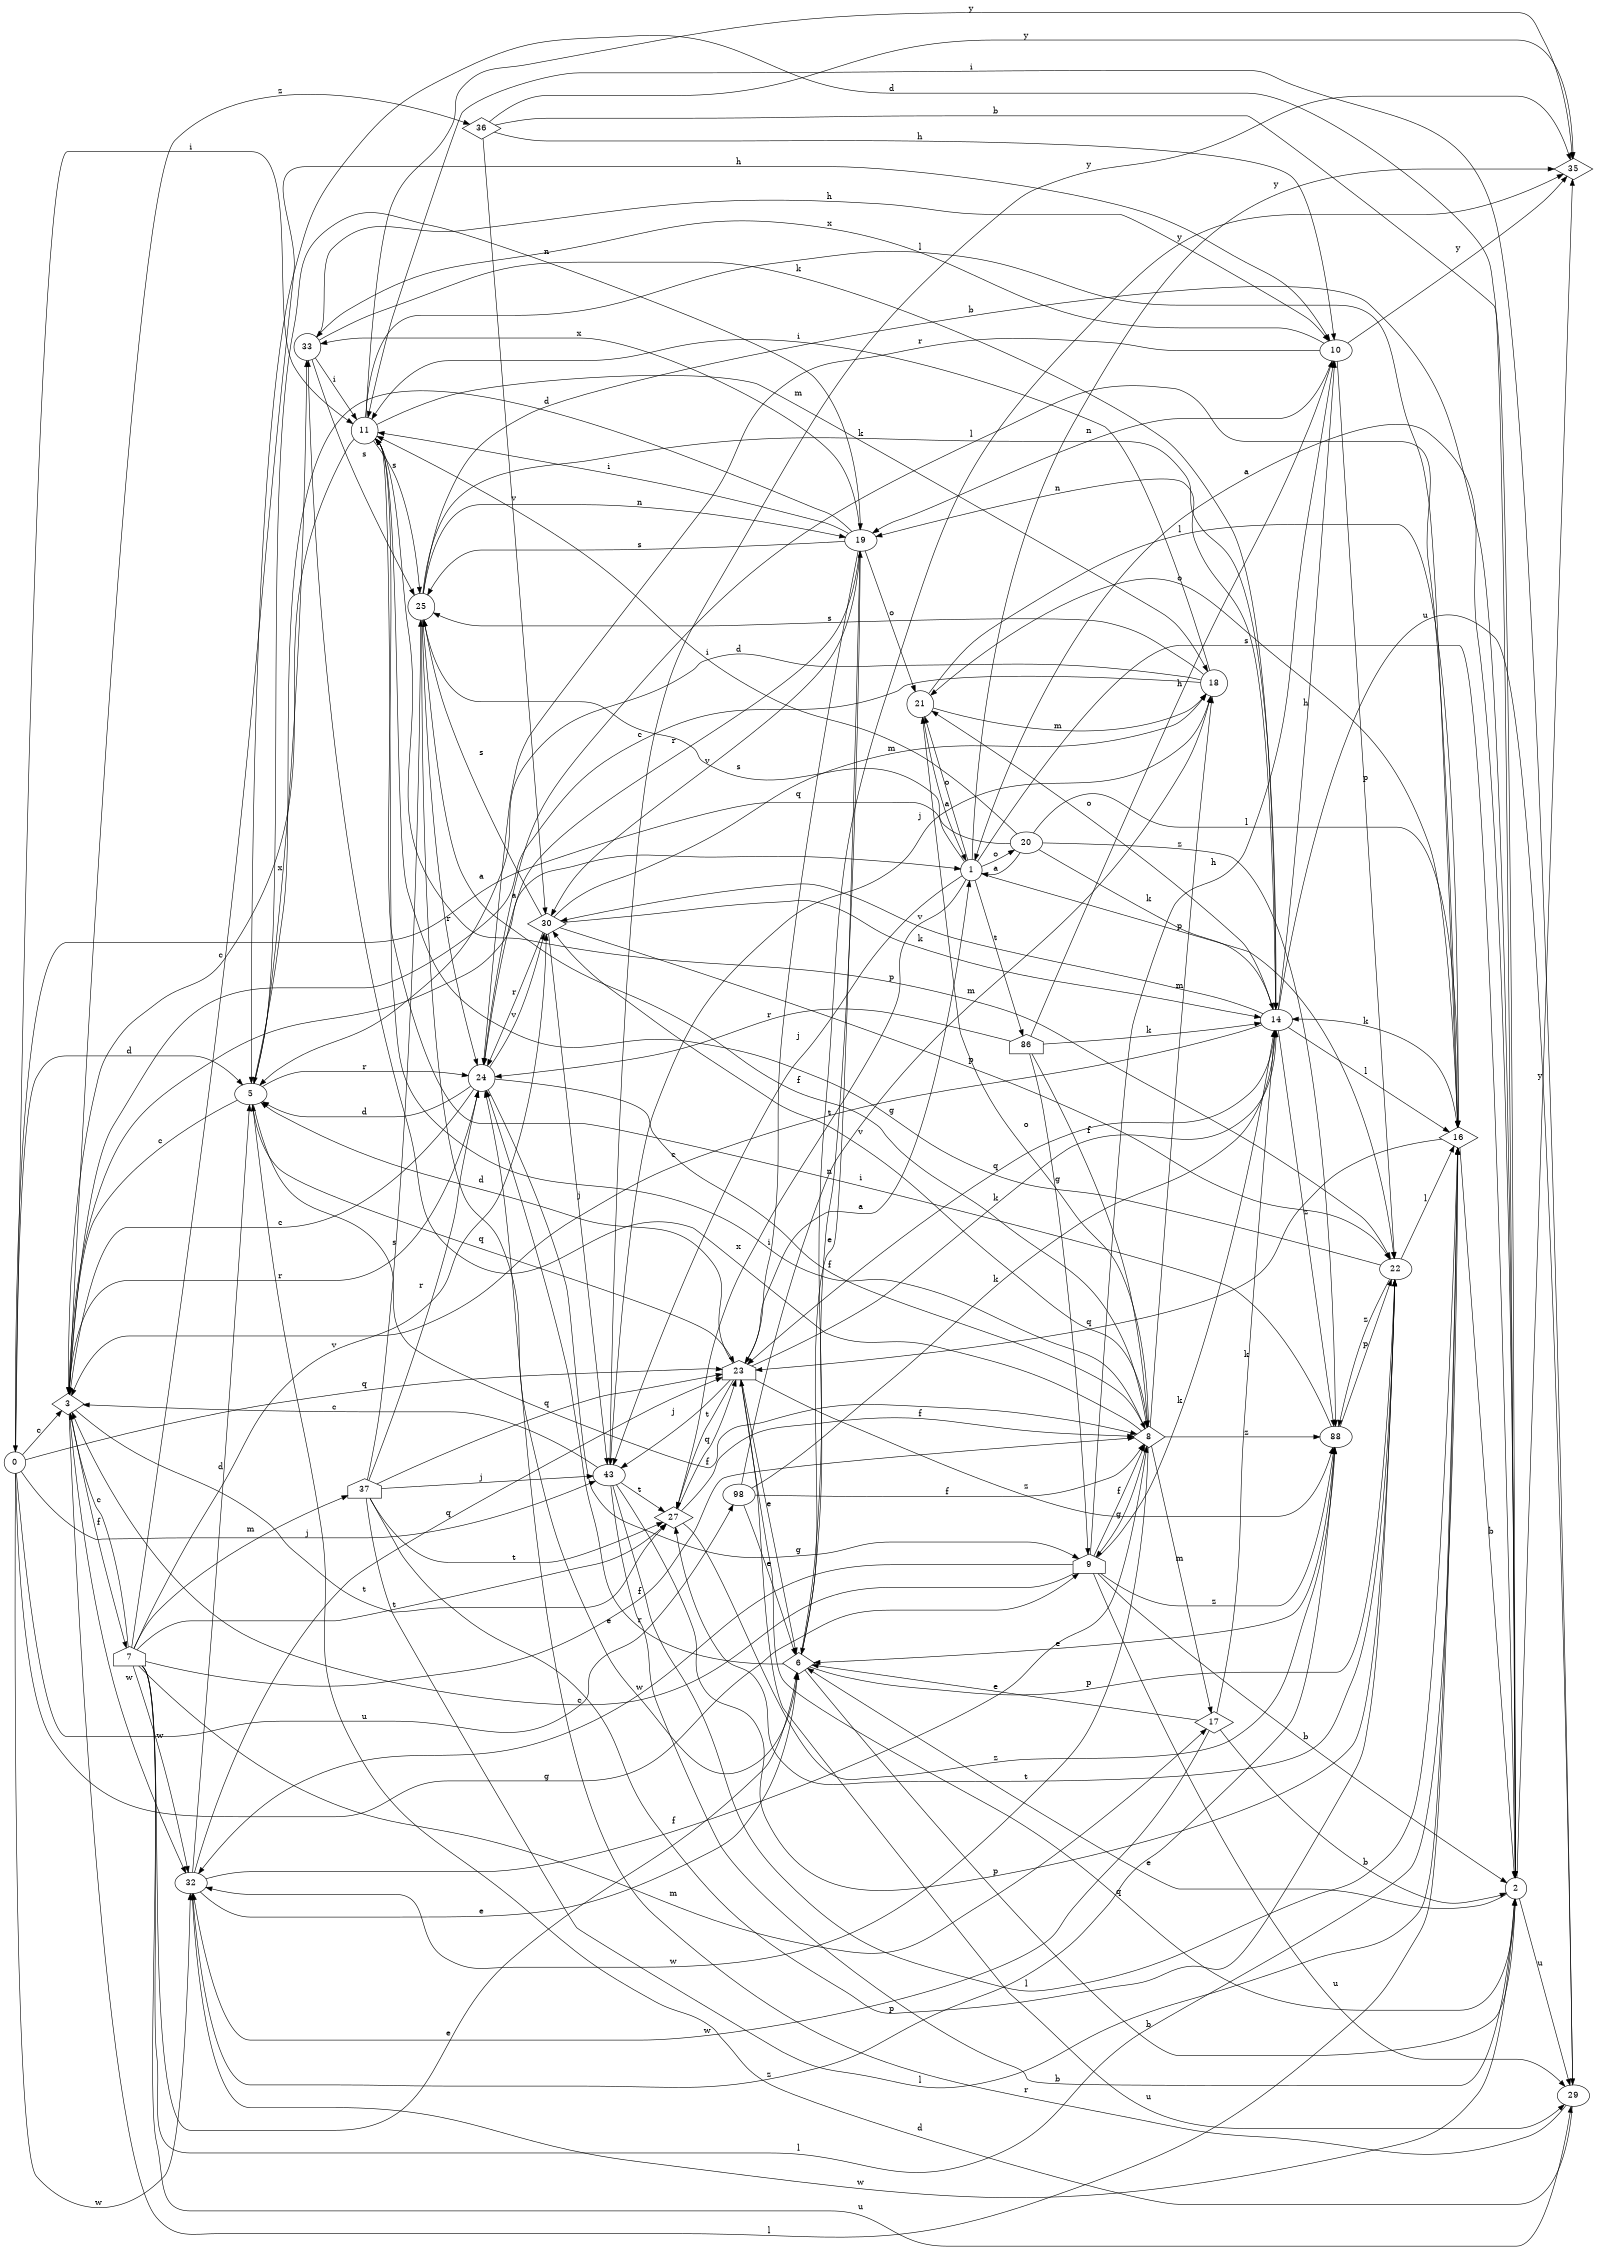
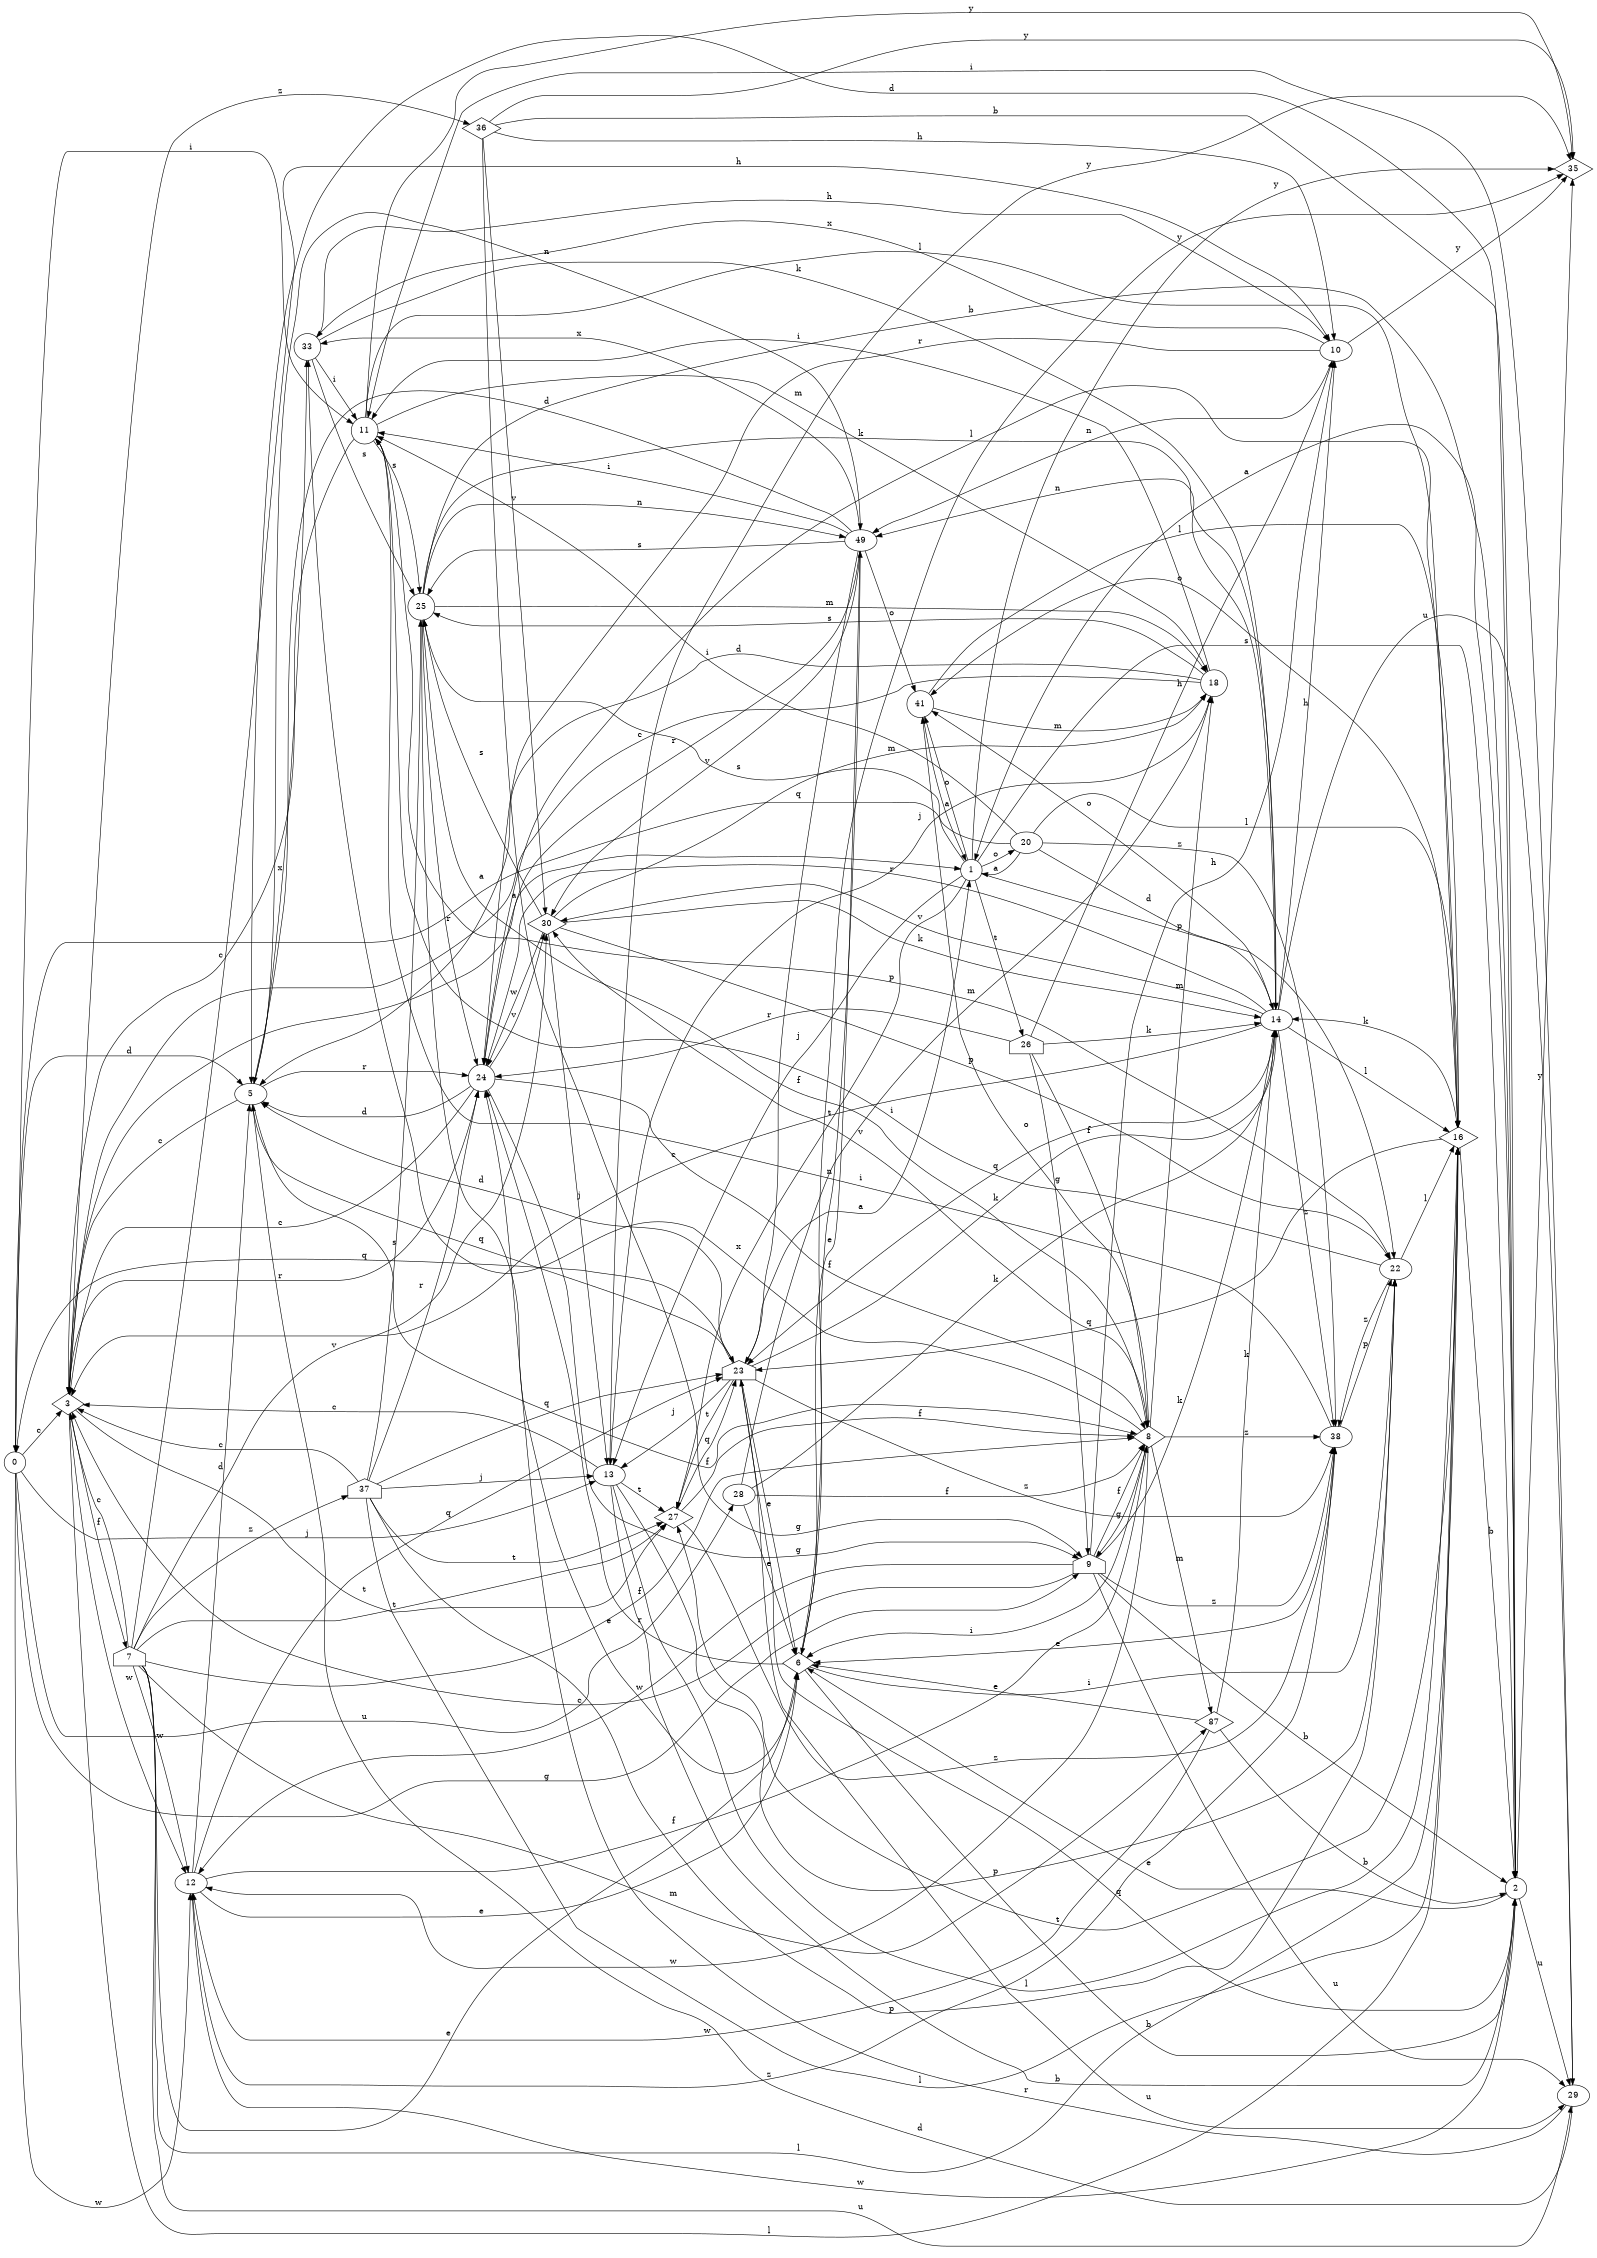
(861, 540) -> (861, 540)
none -> (828, 607)
(920, 704) -> (920, 704)
(1366, 807) -> none
none -> (826, 867)
(1149, 899) -> (1149, 899)
(514, 992) -> (514, 992)
none -> (551, 1025)
(1026, 1045) -> (1026, 1045)
(892, 1111) -> (892, 1111)
(479, 1156) -> (1034, 1625)
(367, 1390) -> (338, 1260)
(1336, 1437) -> (1336, 1437)
none -> (230, 1449)
(609, 1475) -> (609, 1475)
(739, 1495) -> (739, 1495)
(251, 1529) -> (251, 1529)
(1089, 1683) -> (1089, 1683)
(1214, 1722) -> (1214, 1722)
(1125, 1779) -> (1262, 1876)
(191, 1883) -> (191, 1883)
